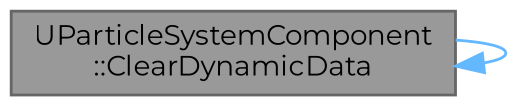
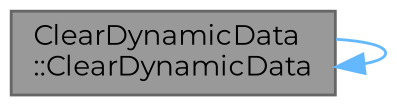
(233, 53) -> (173, 53)
